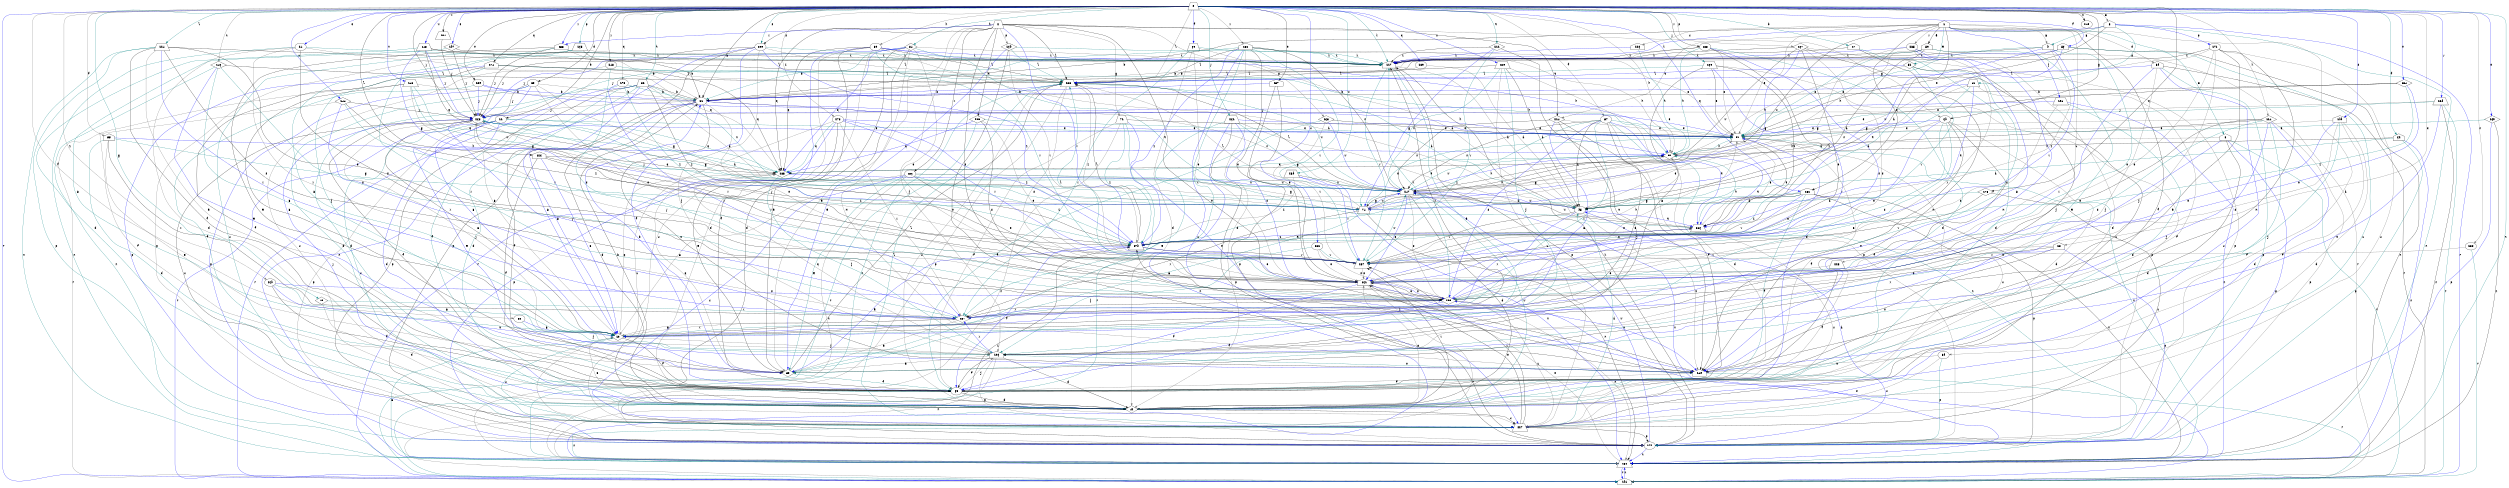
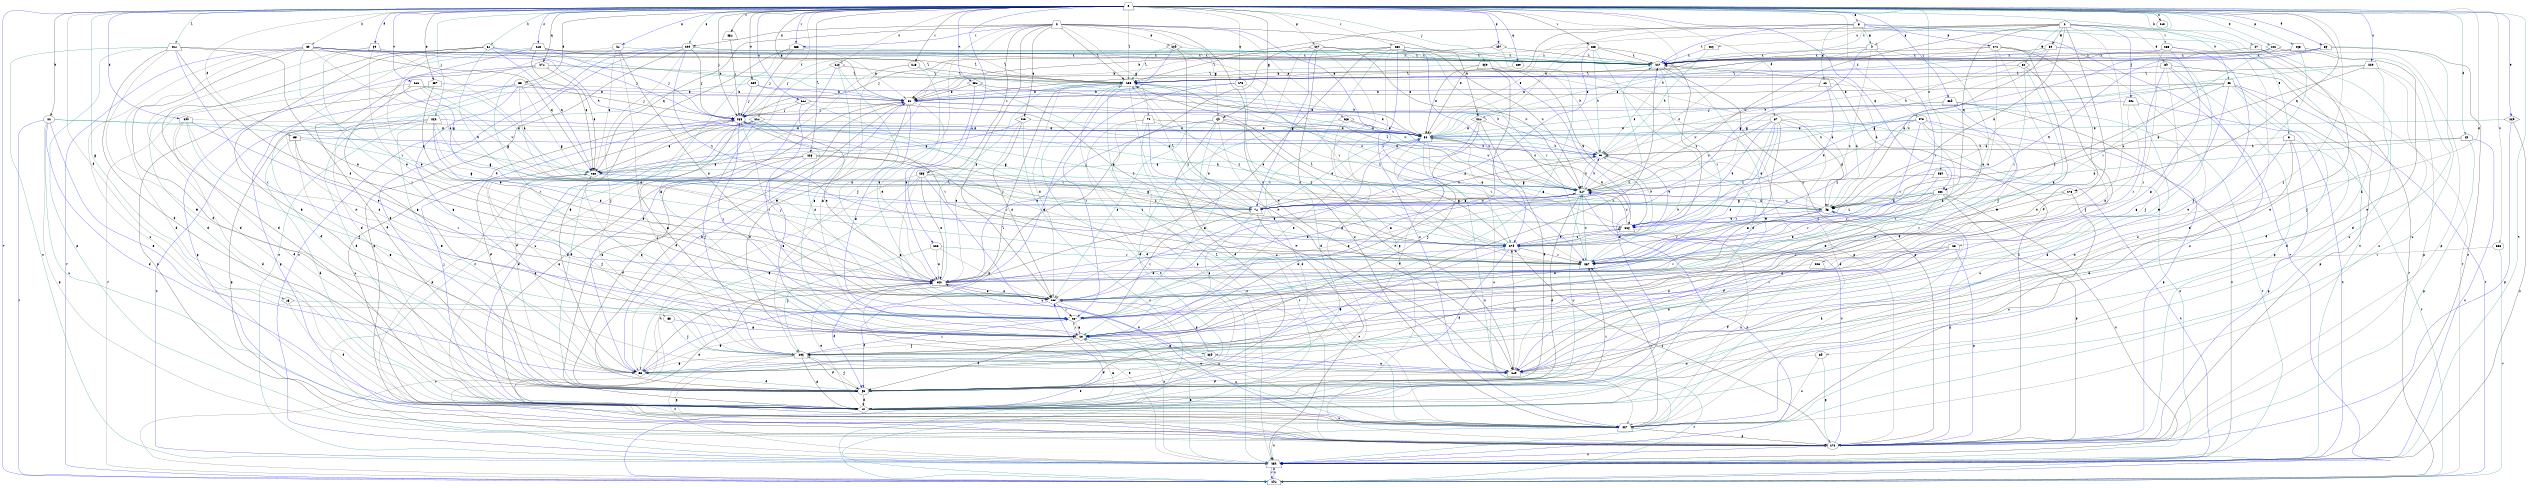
(433, 311) -> (1145, 344)
